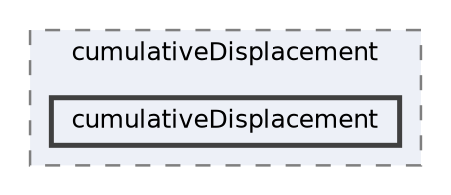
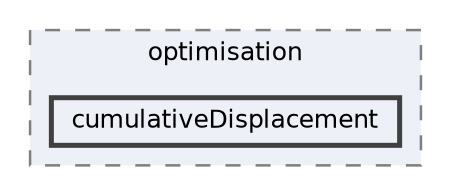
(226, 54) -> (226, 54)
